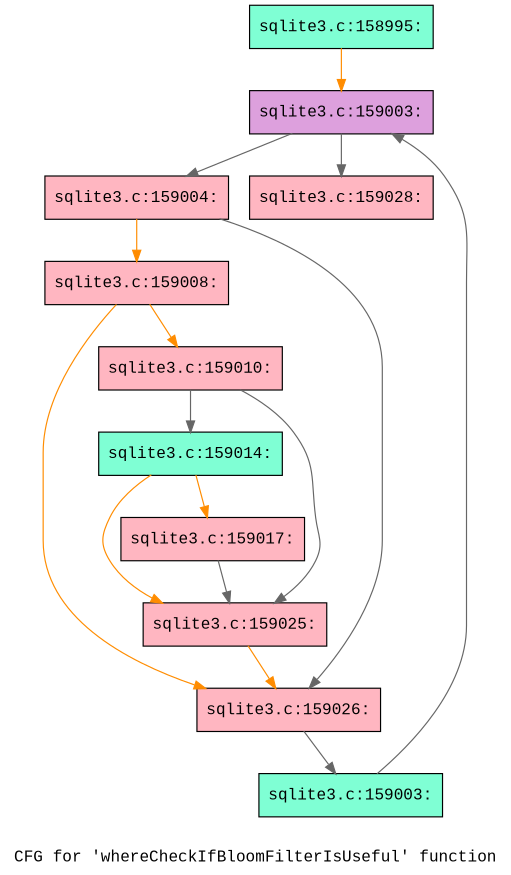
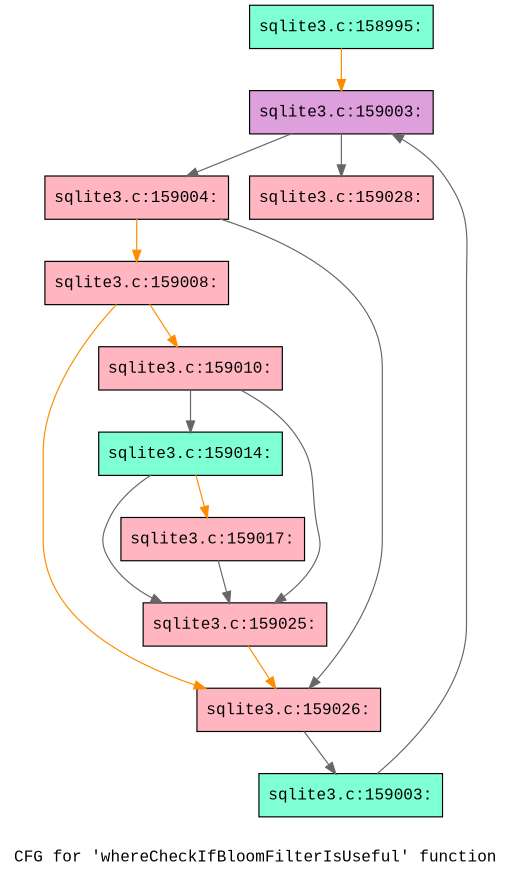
(103, 538) -> (103, 538)
